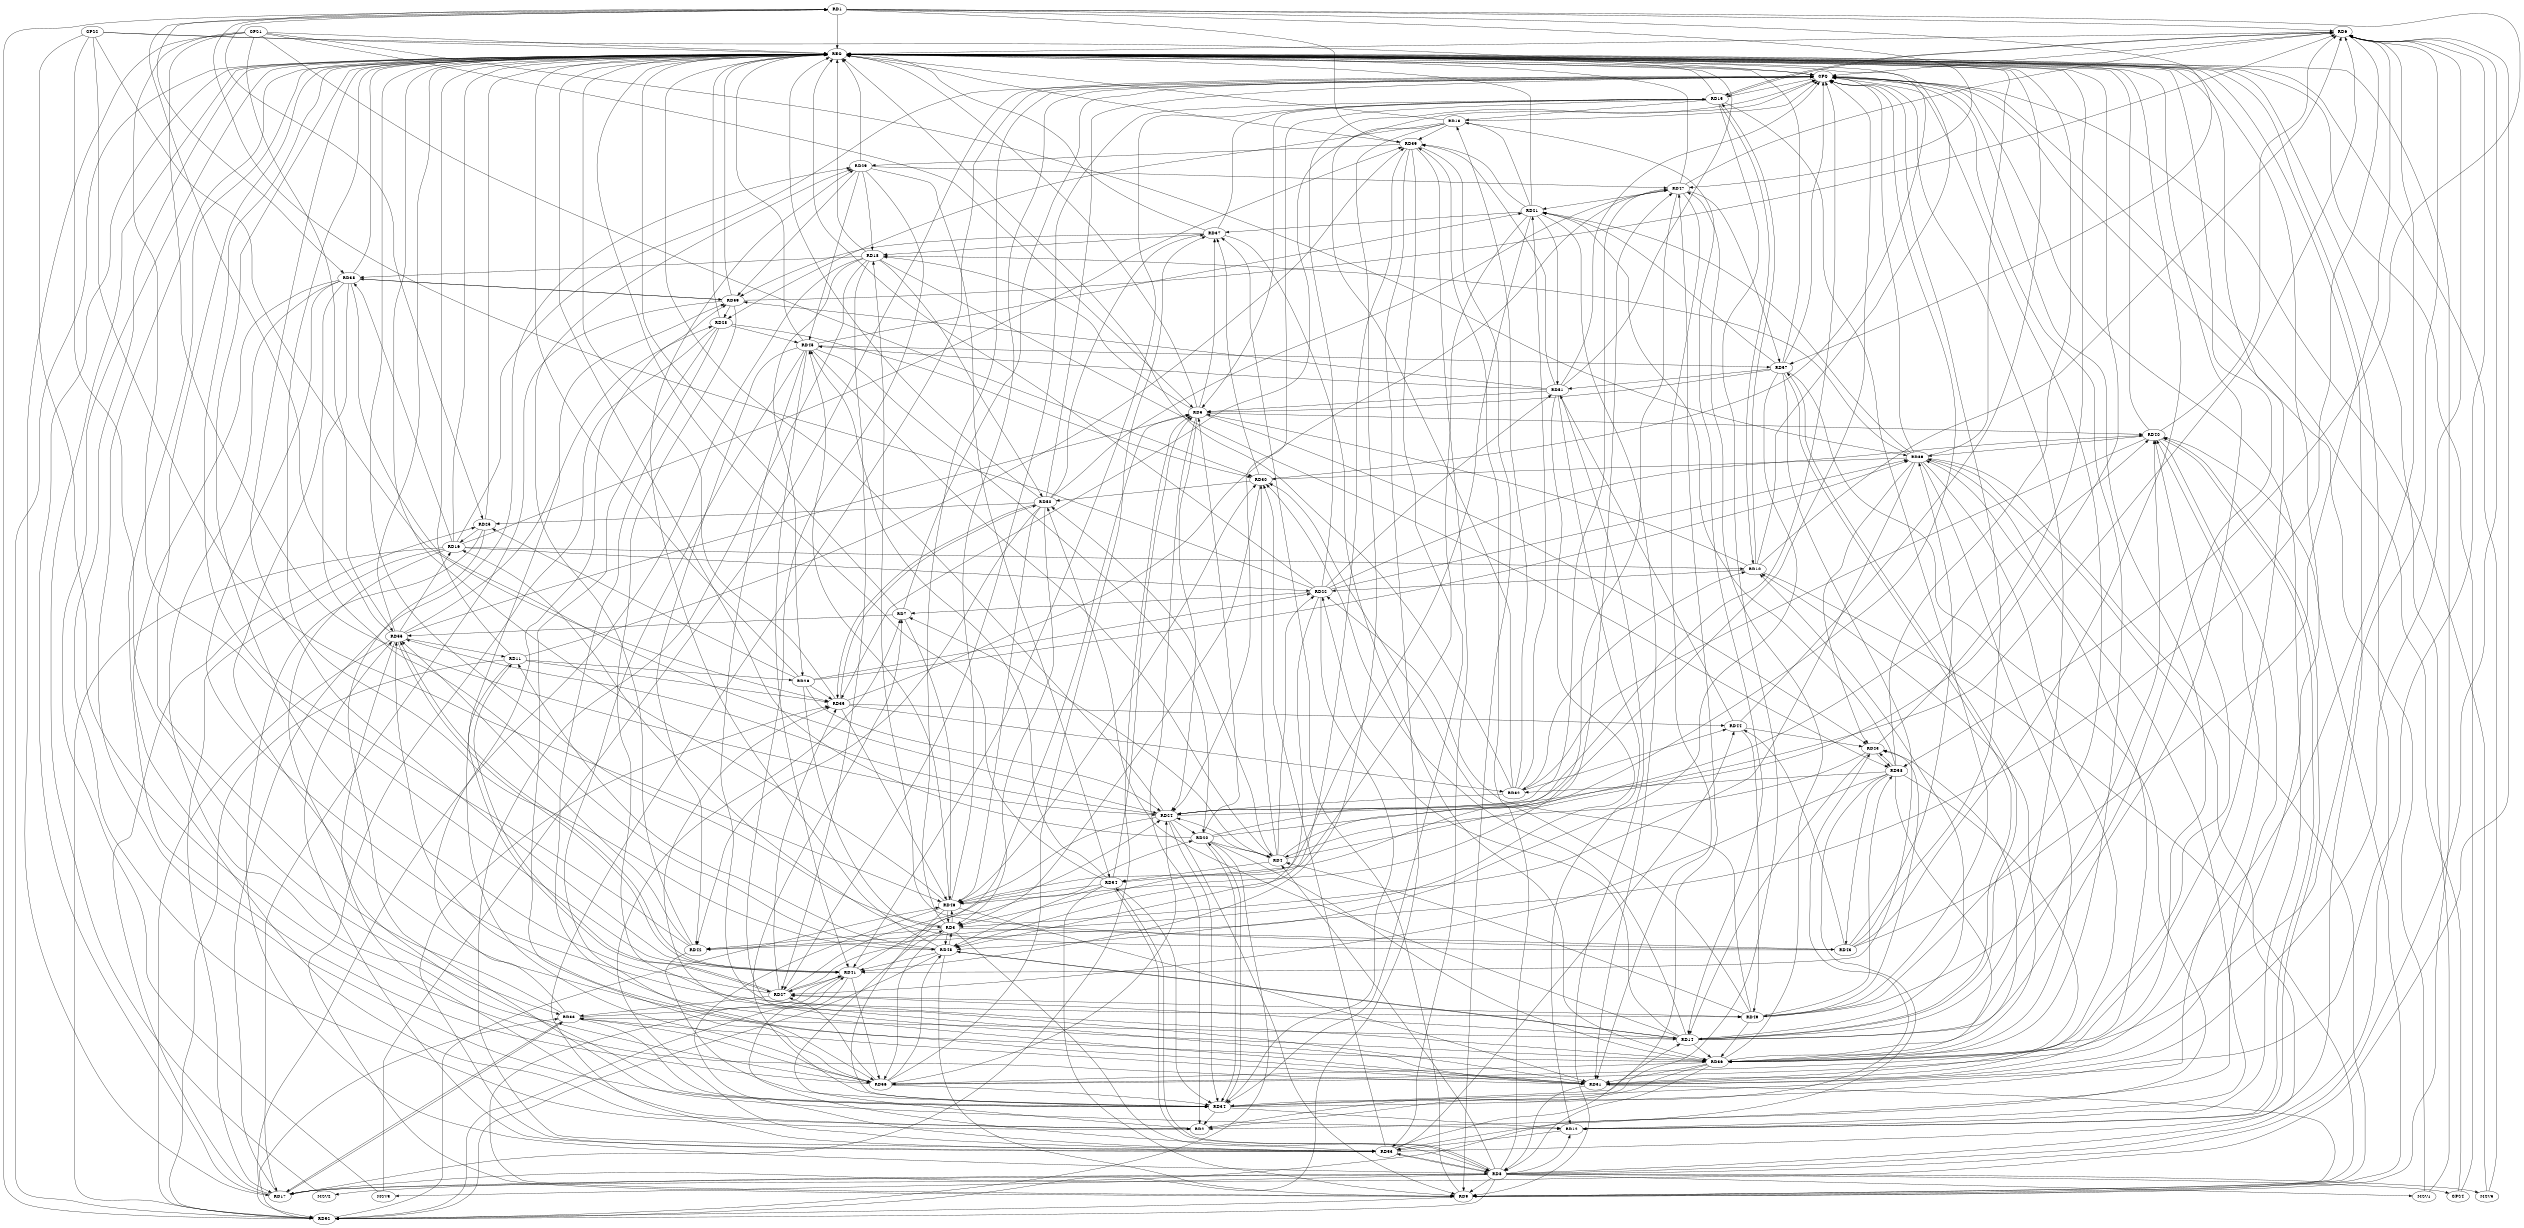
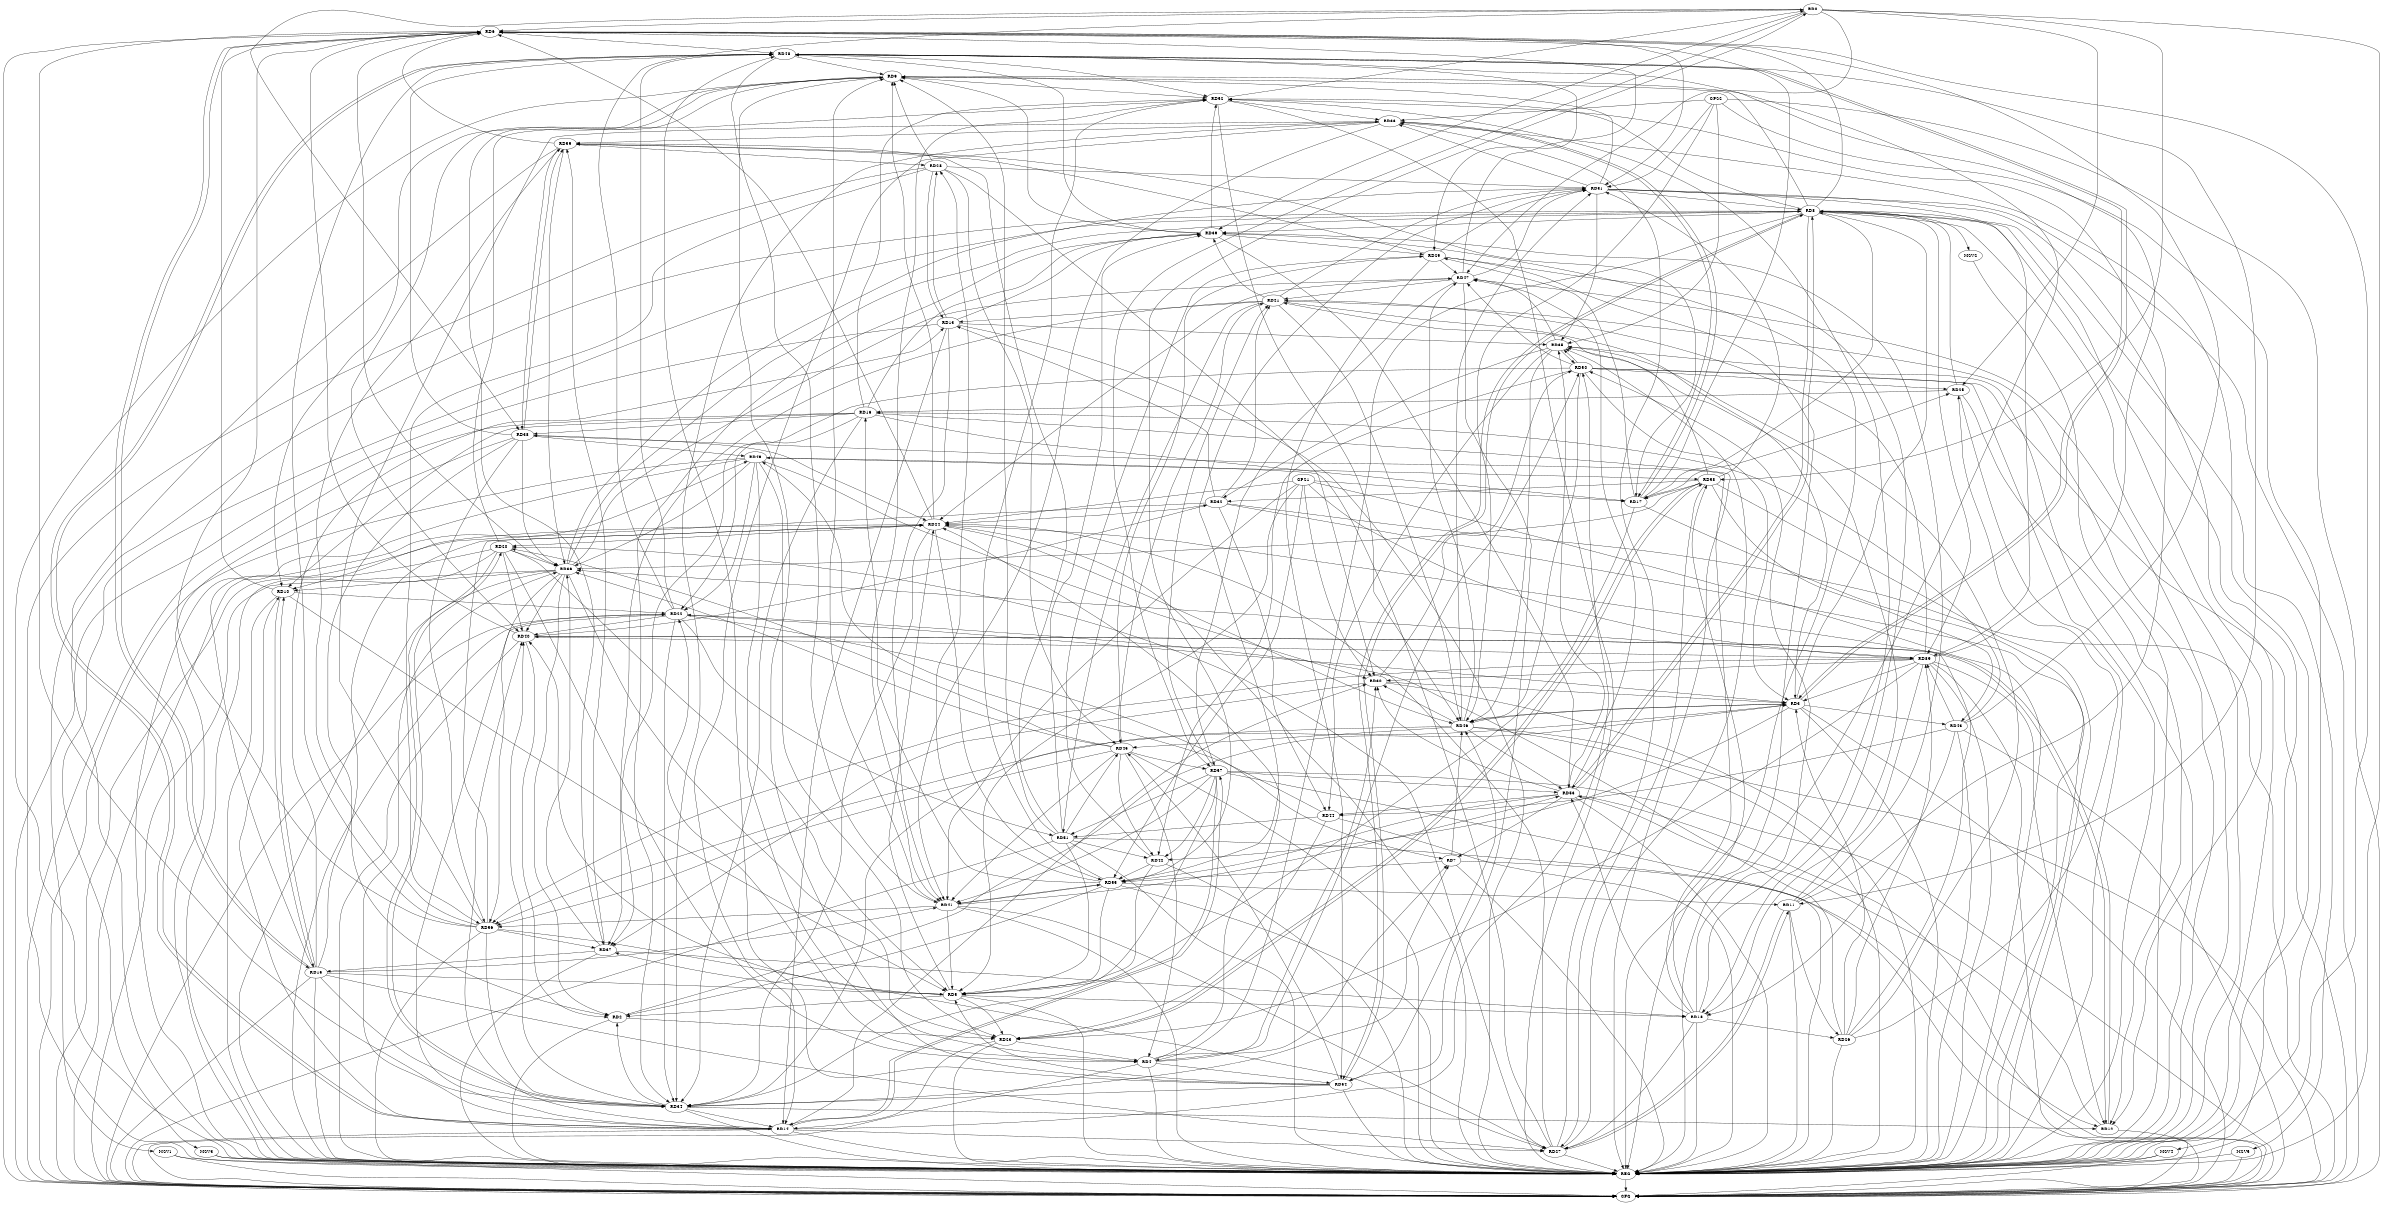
(837, 9) -> (1813, 9)
(1772, 87) -> (718, 1192)
none -> (928, 245)
(1618, 525) -> (1235, 655)
(2349, 1167) -> (425, 158)
(2458, 1197) -> (2167, 1152)
